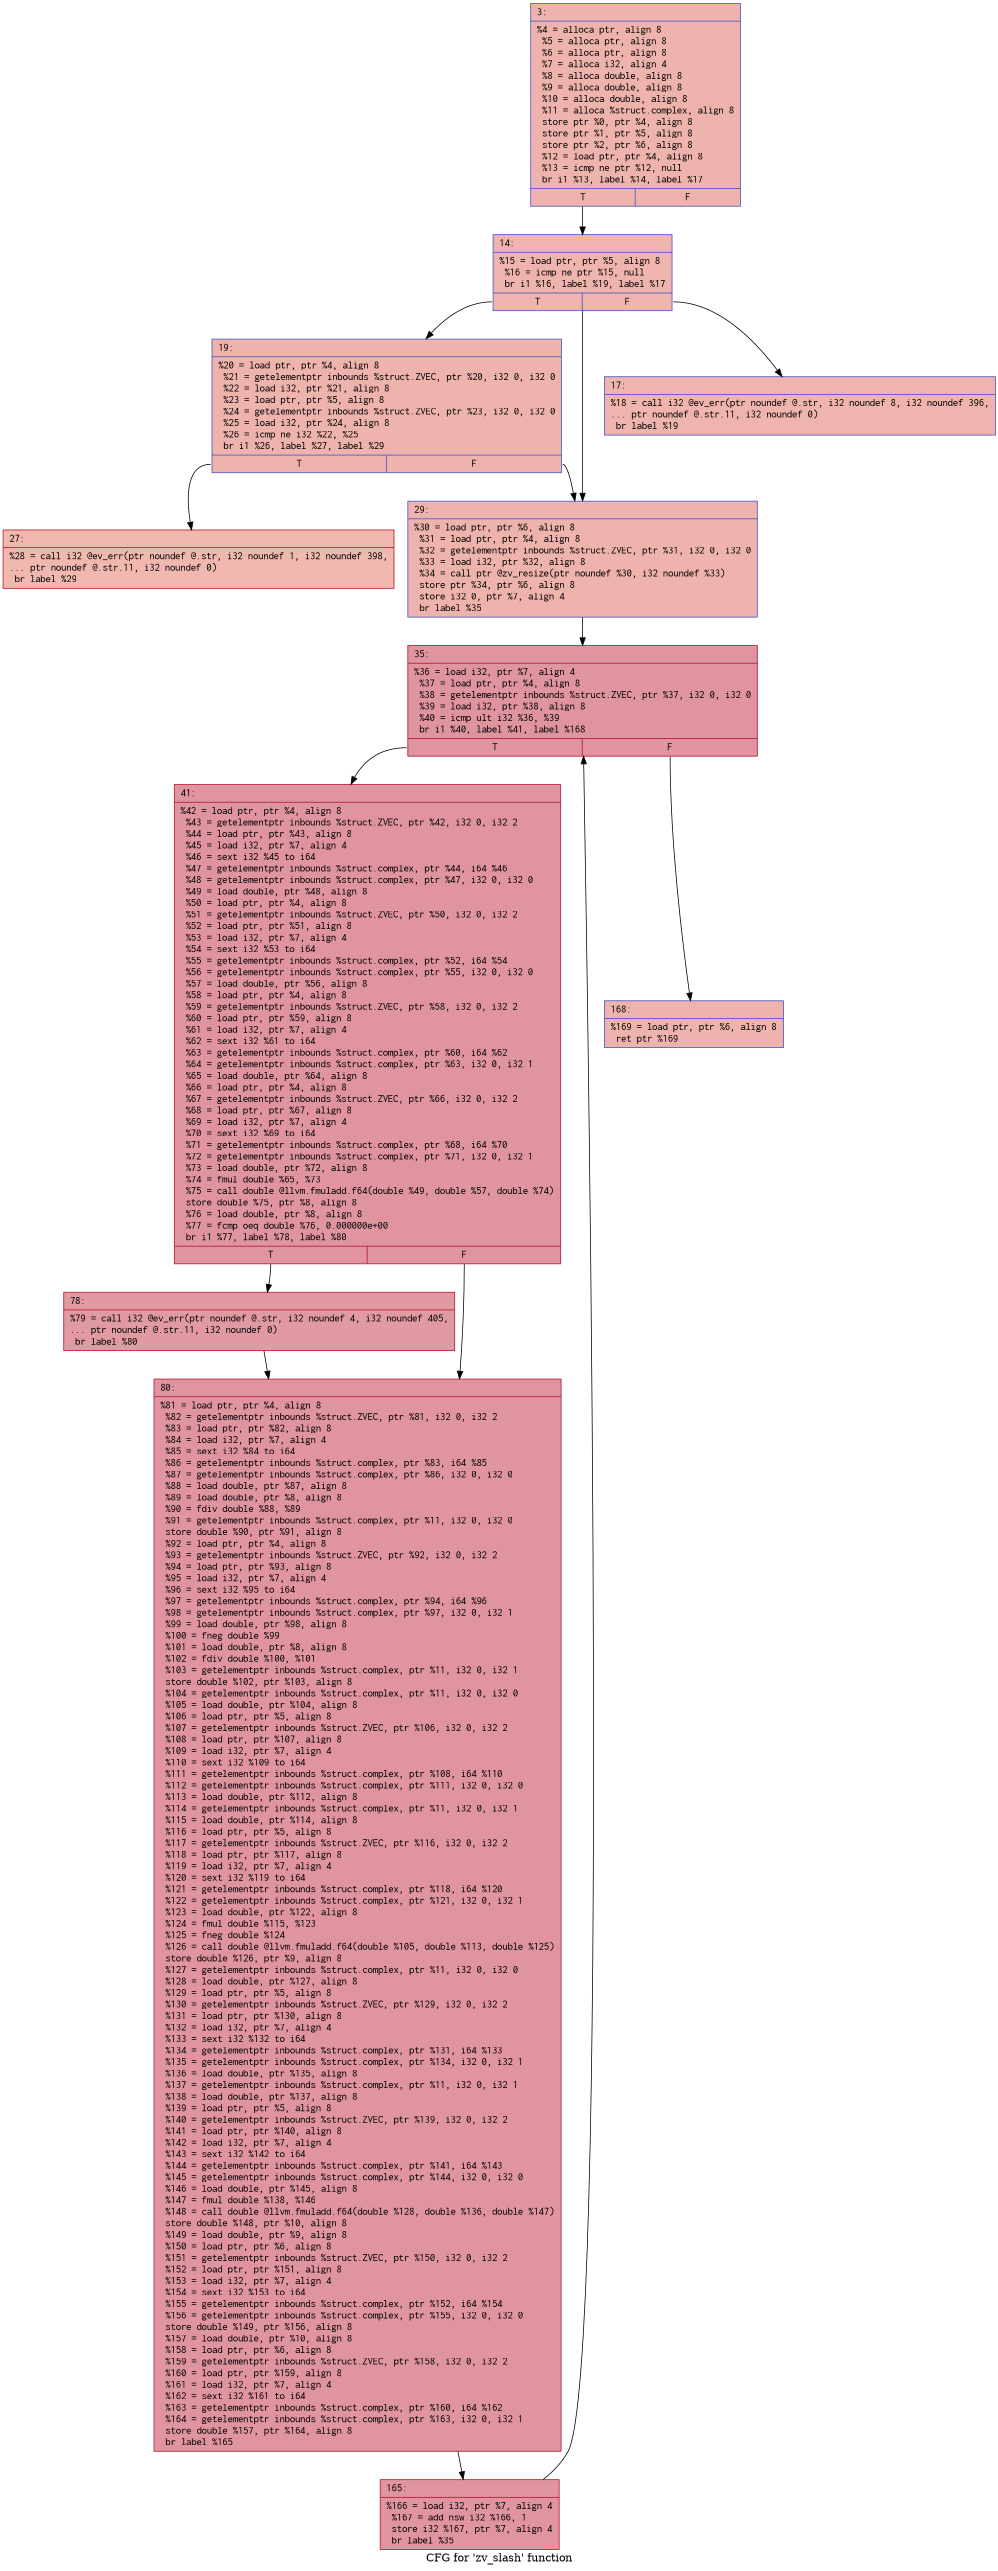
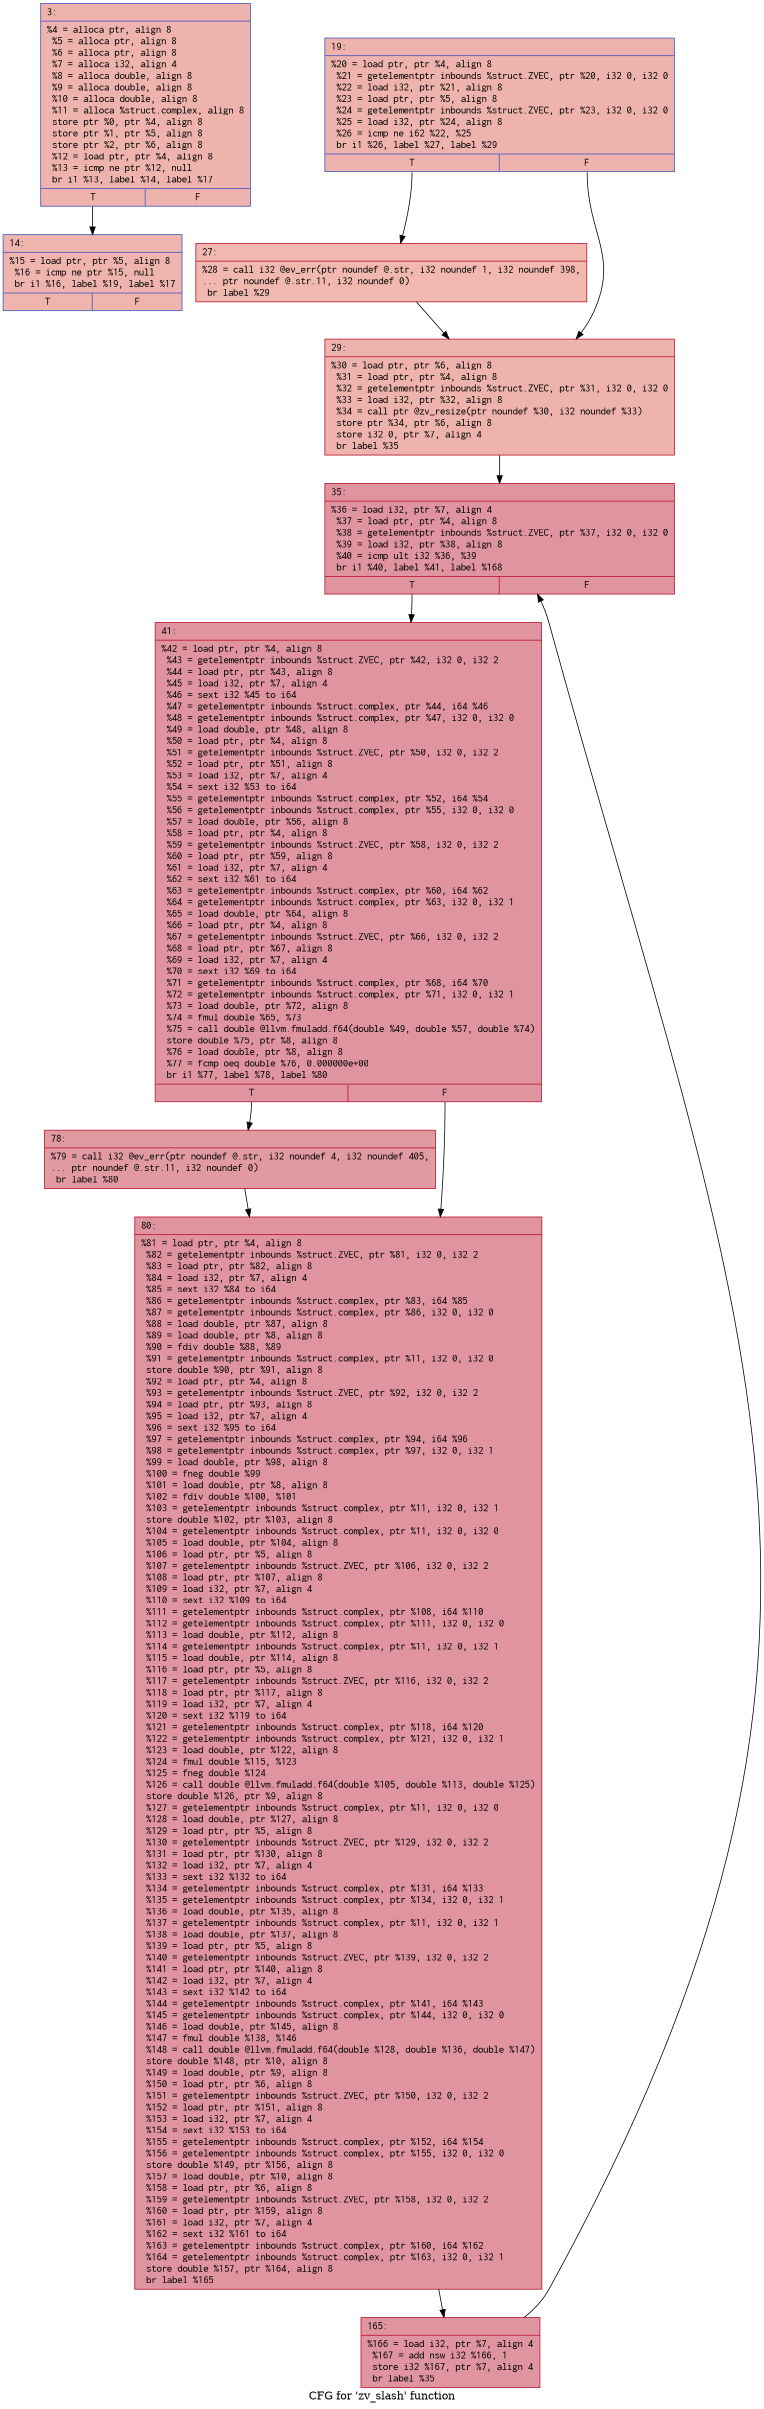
(458, 311) -> none
(583, 402) -> (430, 317)
(800, 406) -> none
(288, 434) -> (401, 133)
(583, 559) -> (500, 397)
(694, 1024) -> none
